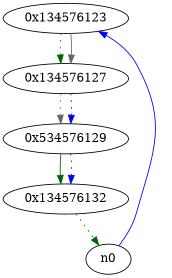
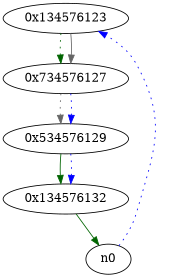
(66, 79) -> (66, 79)
(155, 136) -> (155, 136)
(85, 226) -> (85, 226)
